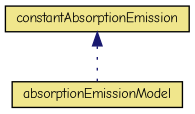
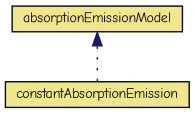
(97, 64) -> (97, 64)
